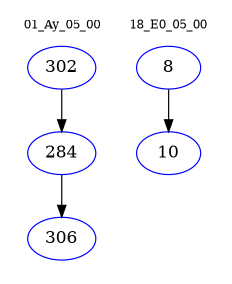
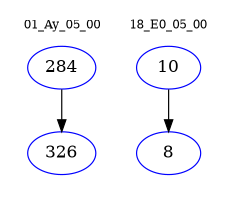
(62, 68) -> none
(169, 105) -> (169, 105)
(62, 239) -> (62, 153)
